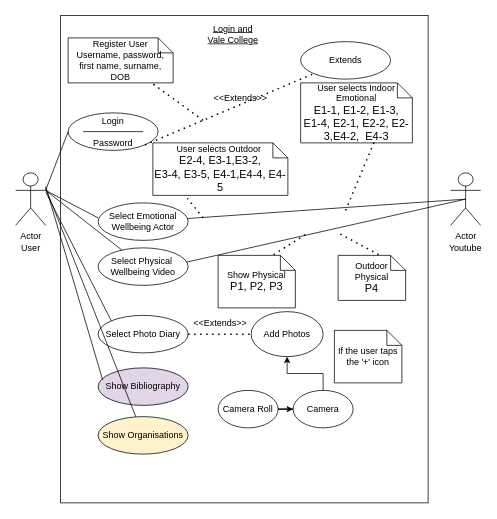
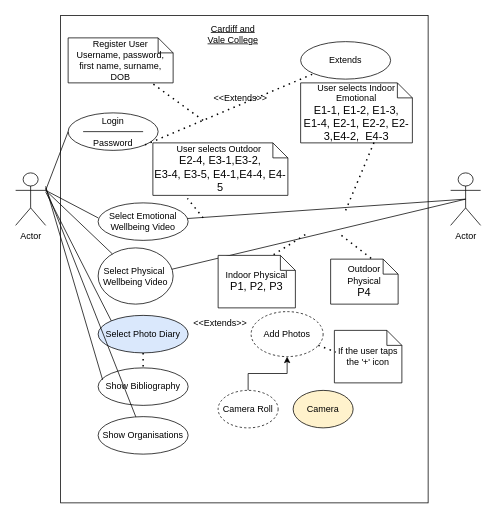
(233, 34) -> (233, 34)
(143, 222) -> (143, 222)
(30, 248) -> none
(465, 248) -> none
(143, 267) -> (135, 276)
(372, 278) -> (364, 282)
(257, 282) -> (257, 282)
(143, 334) -> (143, 334)
(219, 334) -> (143, 360)
(287, 334) -> (287, 334)
none -> (326, 348)
(313, 374) -> none
(143, 387) -> (143, 387)
(248, 409) -> (248, 409)
(288, 409) -> (258, 374)
(323, 409) -> (323, 409)
(143, 435) -> (143, 435)
